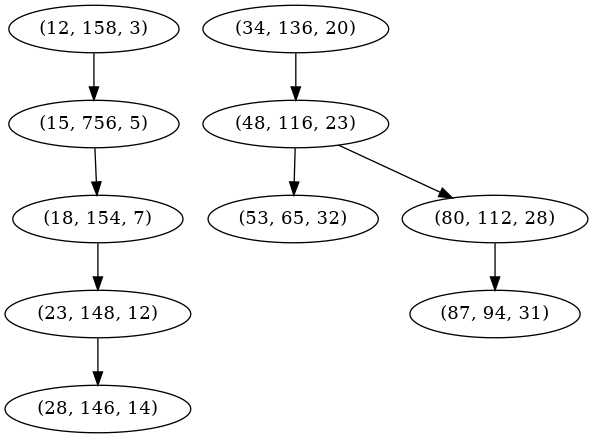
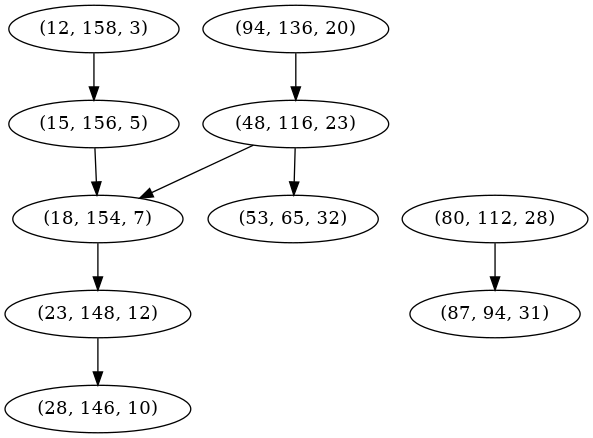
(296, 29) -> (296, 29)
(94, 124) -> (94, 124)
(389, 169) -> (203, 169)
(98, 409) -> (98, 409)
